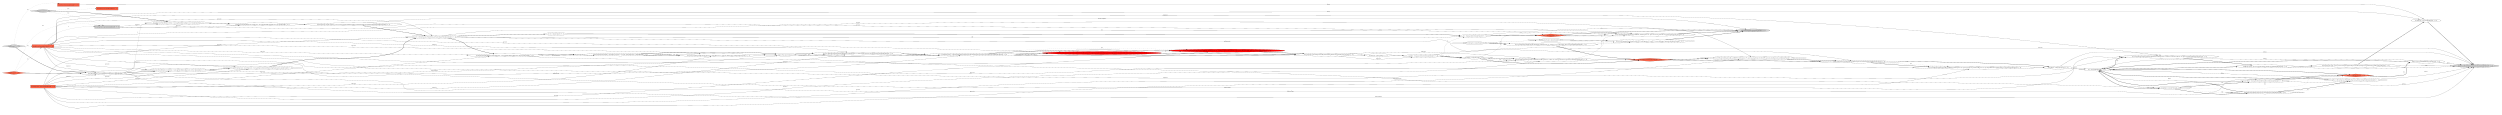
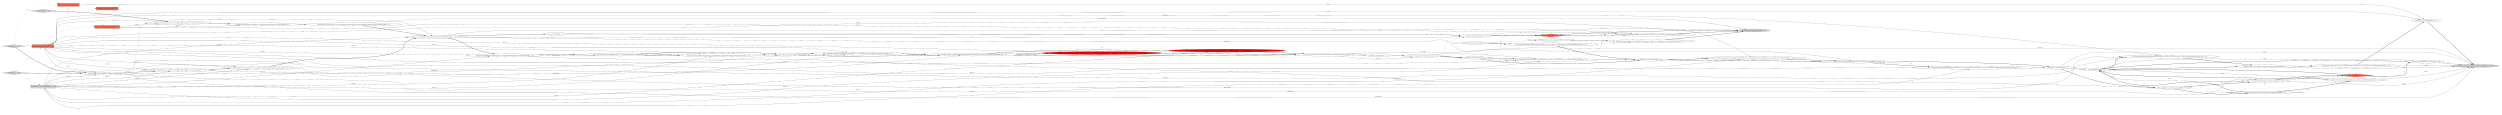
(107, 27) -> (107, 27)
(46, 30) -> (28, 79)
(1650, 60) -> (1650, 60)
(14, 73) -> (14, 73)
(2123, 86) -> (2107, 83)
(43, 87) -> (43, 87)
